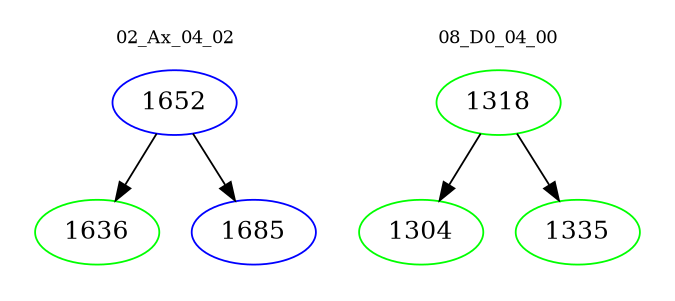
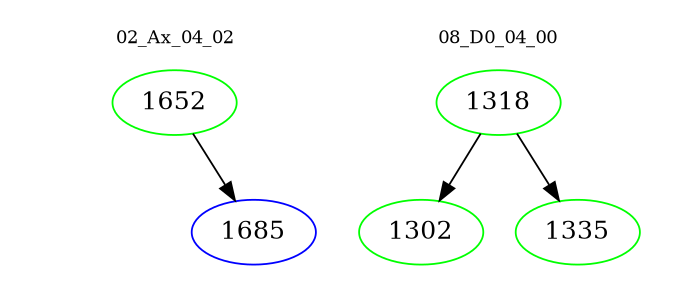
(175, 103) -> (175, 103)
(97, 232) -> none
(421, 232) -> (421, 232)
